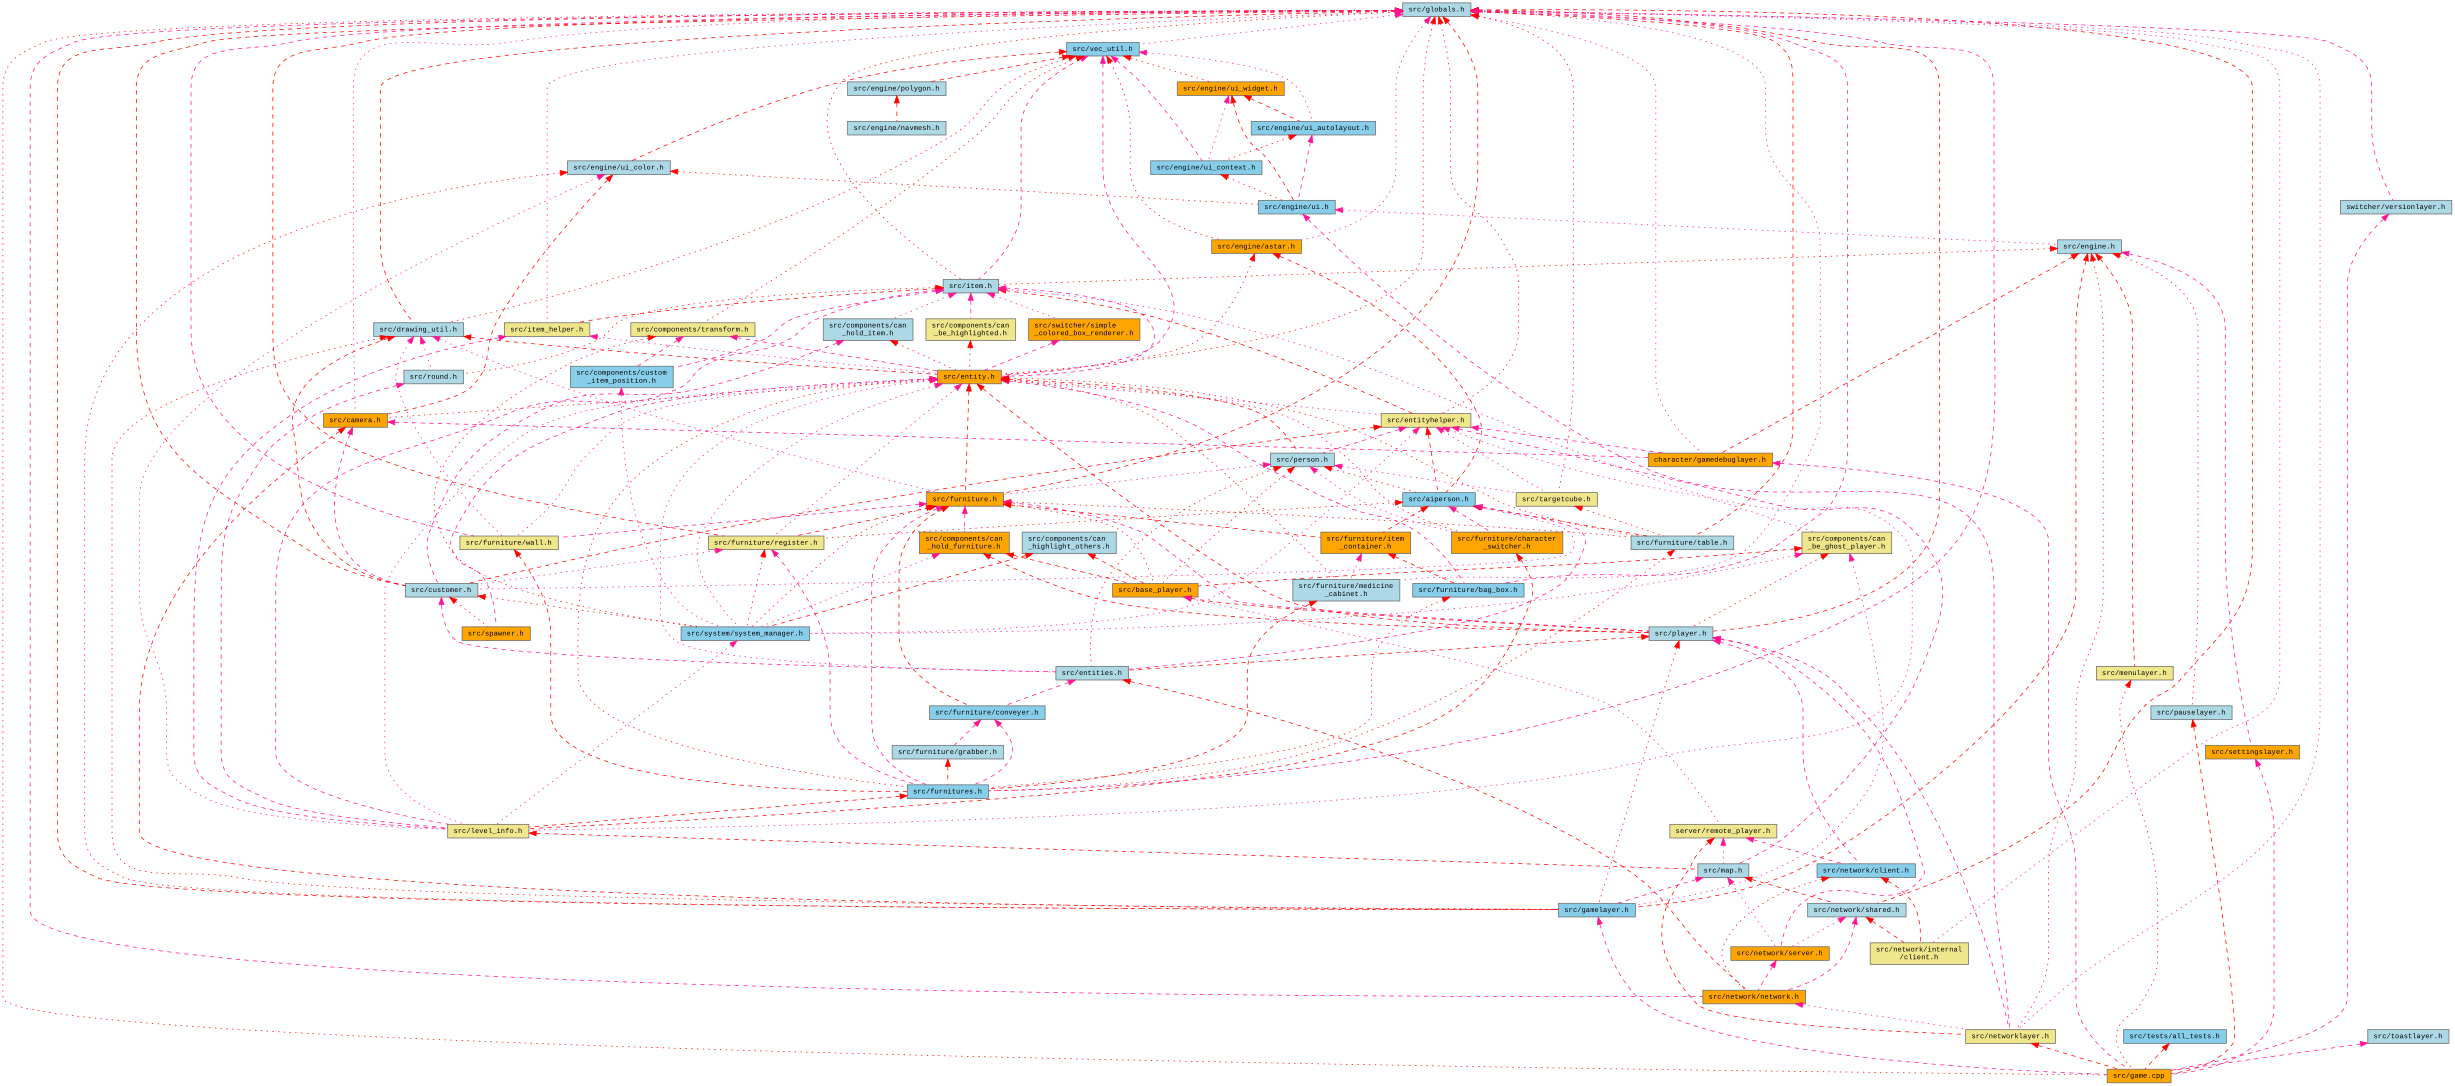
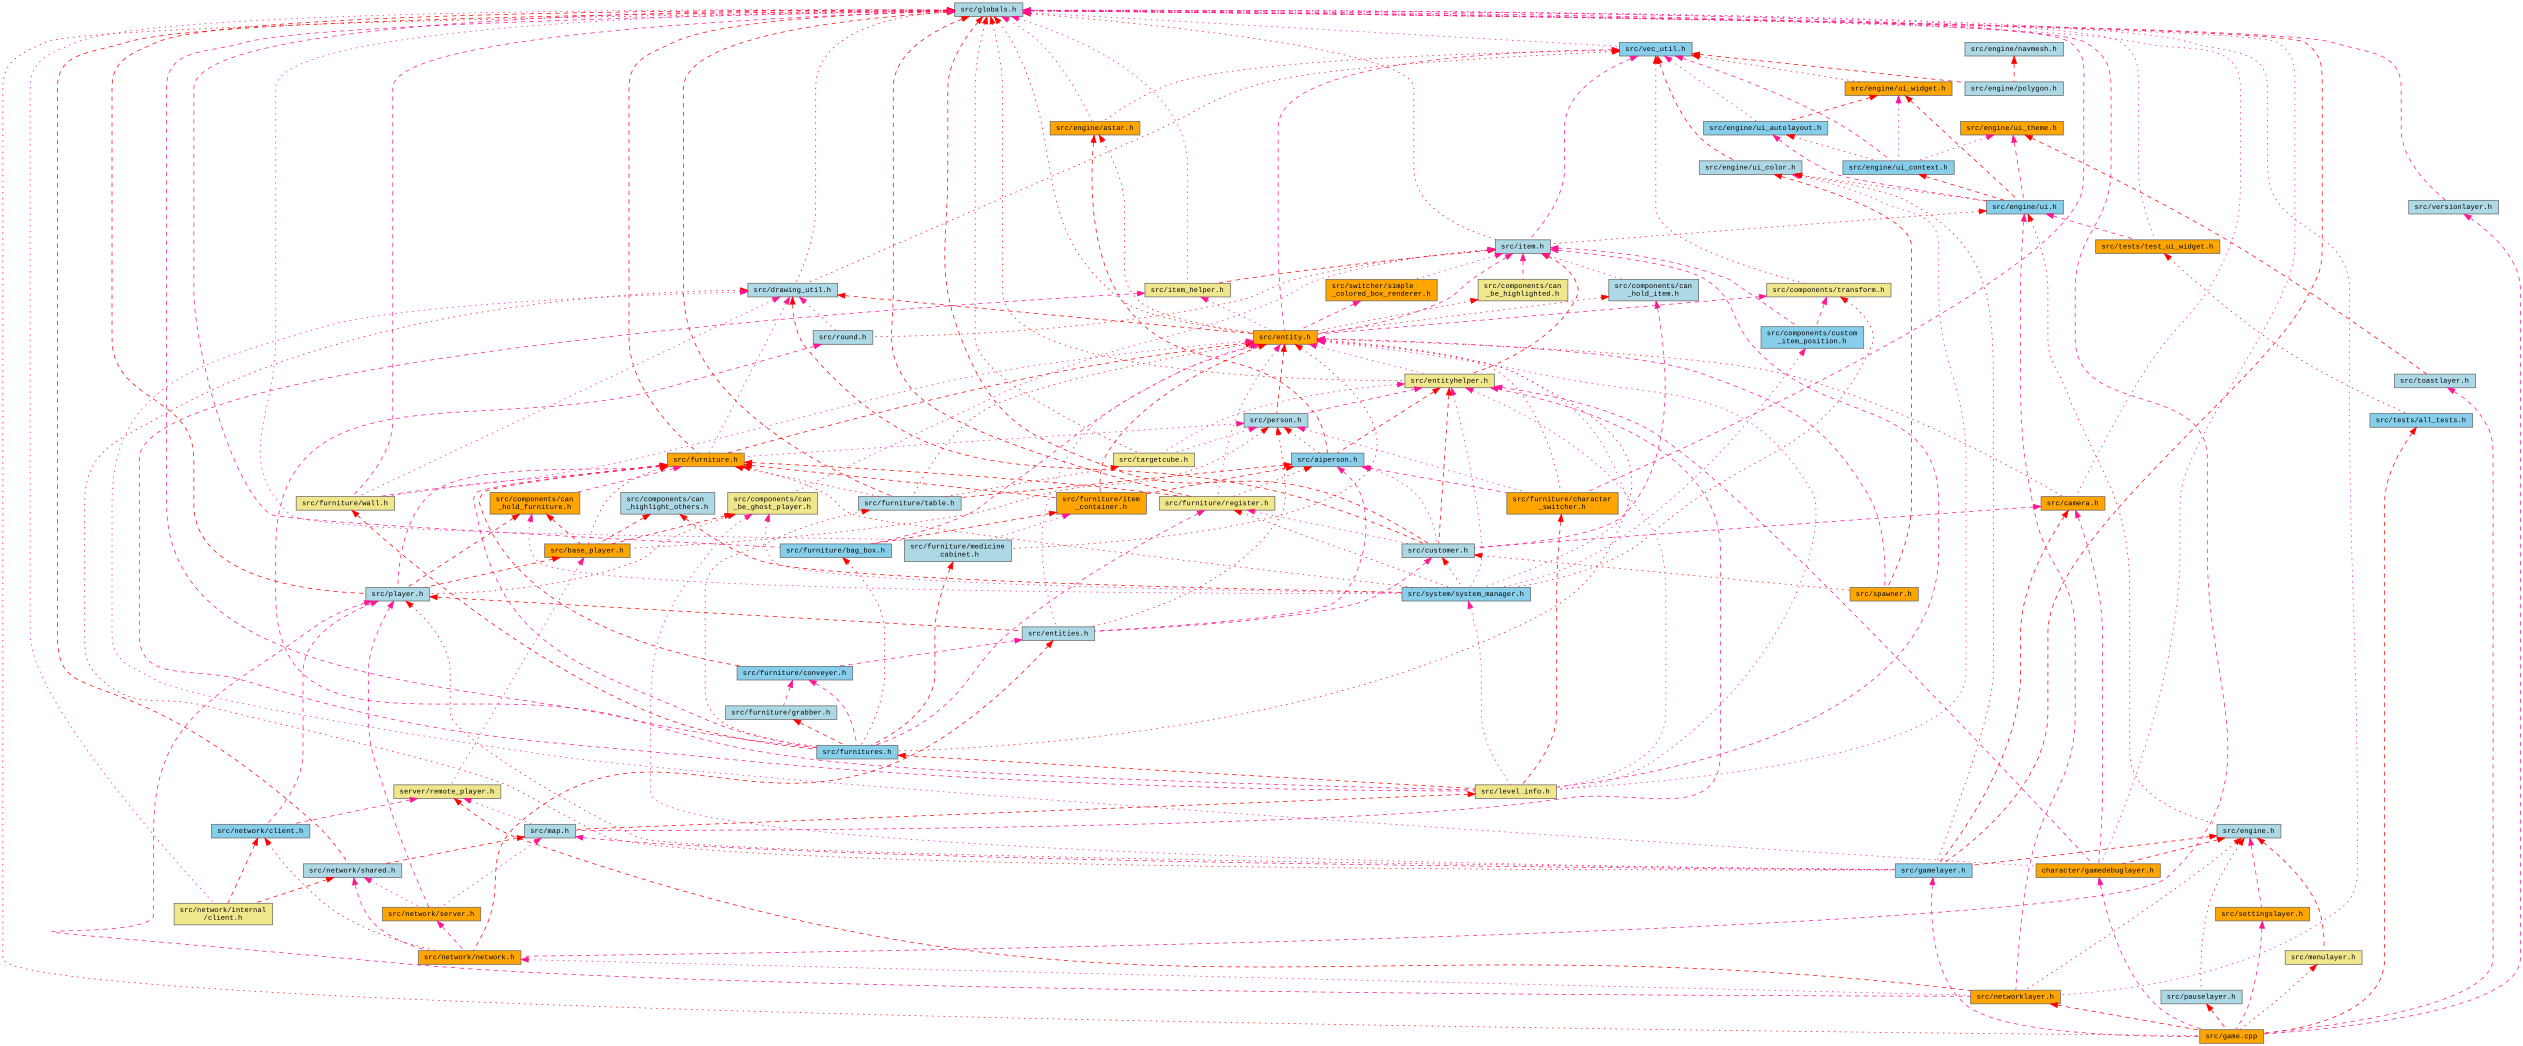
(764, 35) -> (816, 104)
none -> (2084, 66)
(897, 112) -> (2014, 73)
none -> (2012, 128)
(1255, 189) -> (1965, 188)
(2396, 207) -> (2454, 207)
(1700, 227) -> (2125, 539)
none -> (2158, 247)
(1524, 267) -> (1765, 228)
(498, 320) -> (1911, 342)
(1283, 599) -> (1158, 400)
none -> (633, 765)
(2011, 1037) -> (2016, 997)
